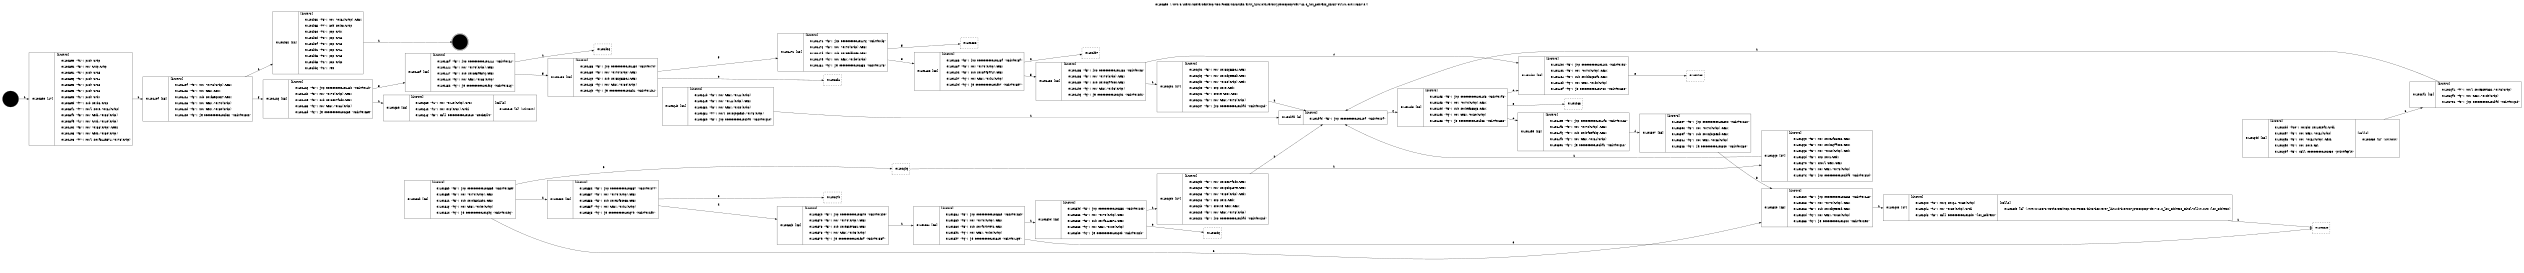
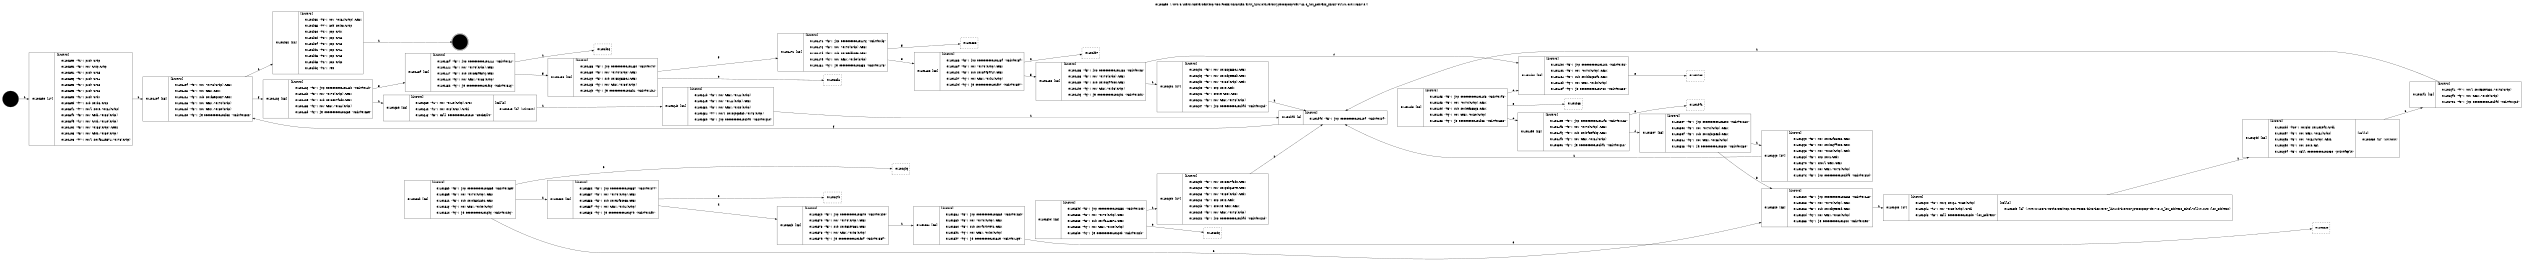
none -> (1695, 105)
none -> (598, 107)
(1391, 113) -> (766, 128)
(1335, 168) -> (1755, 144)
(1029, 223) -> none
(2269, 224) -> (2177, 176)
